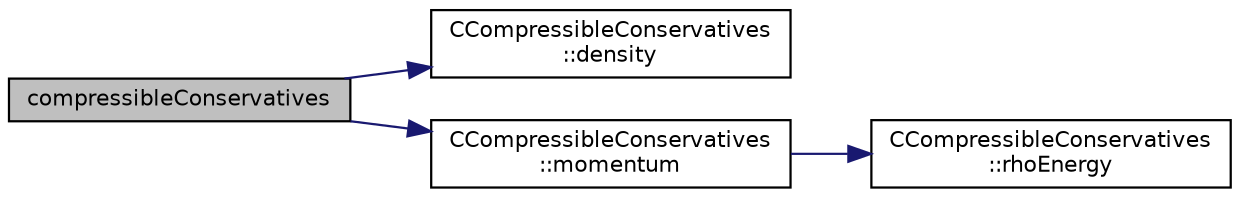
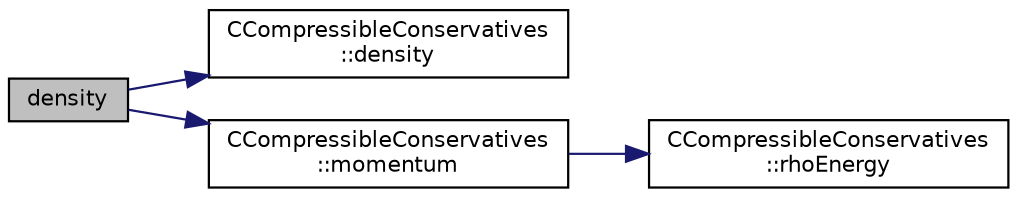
(180, 100) -> (68, 100)
